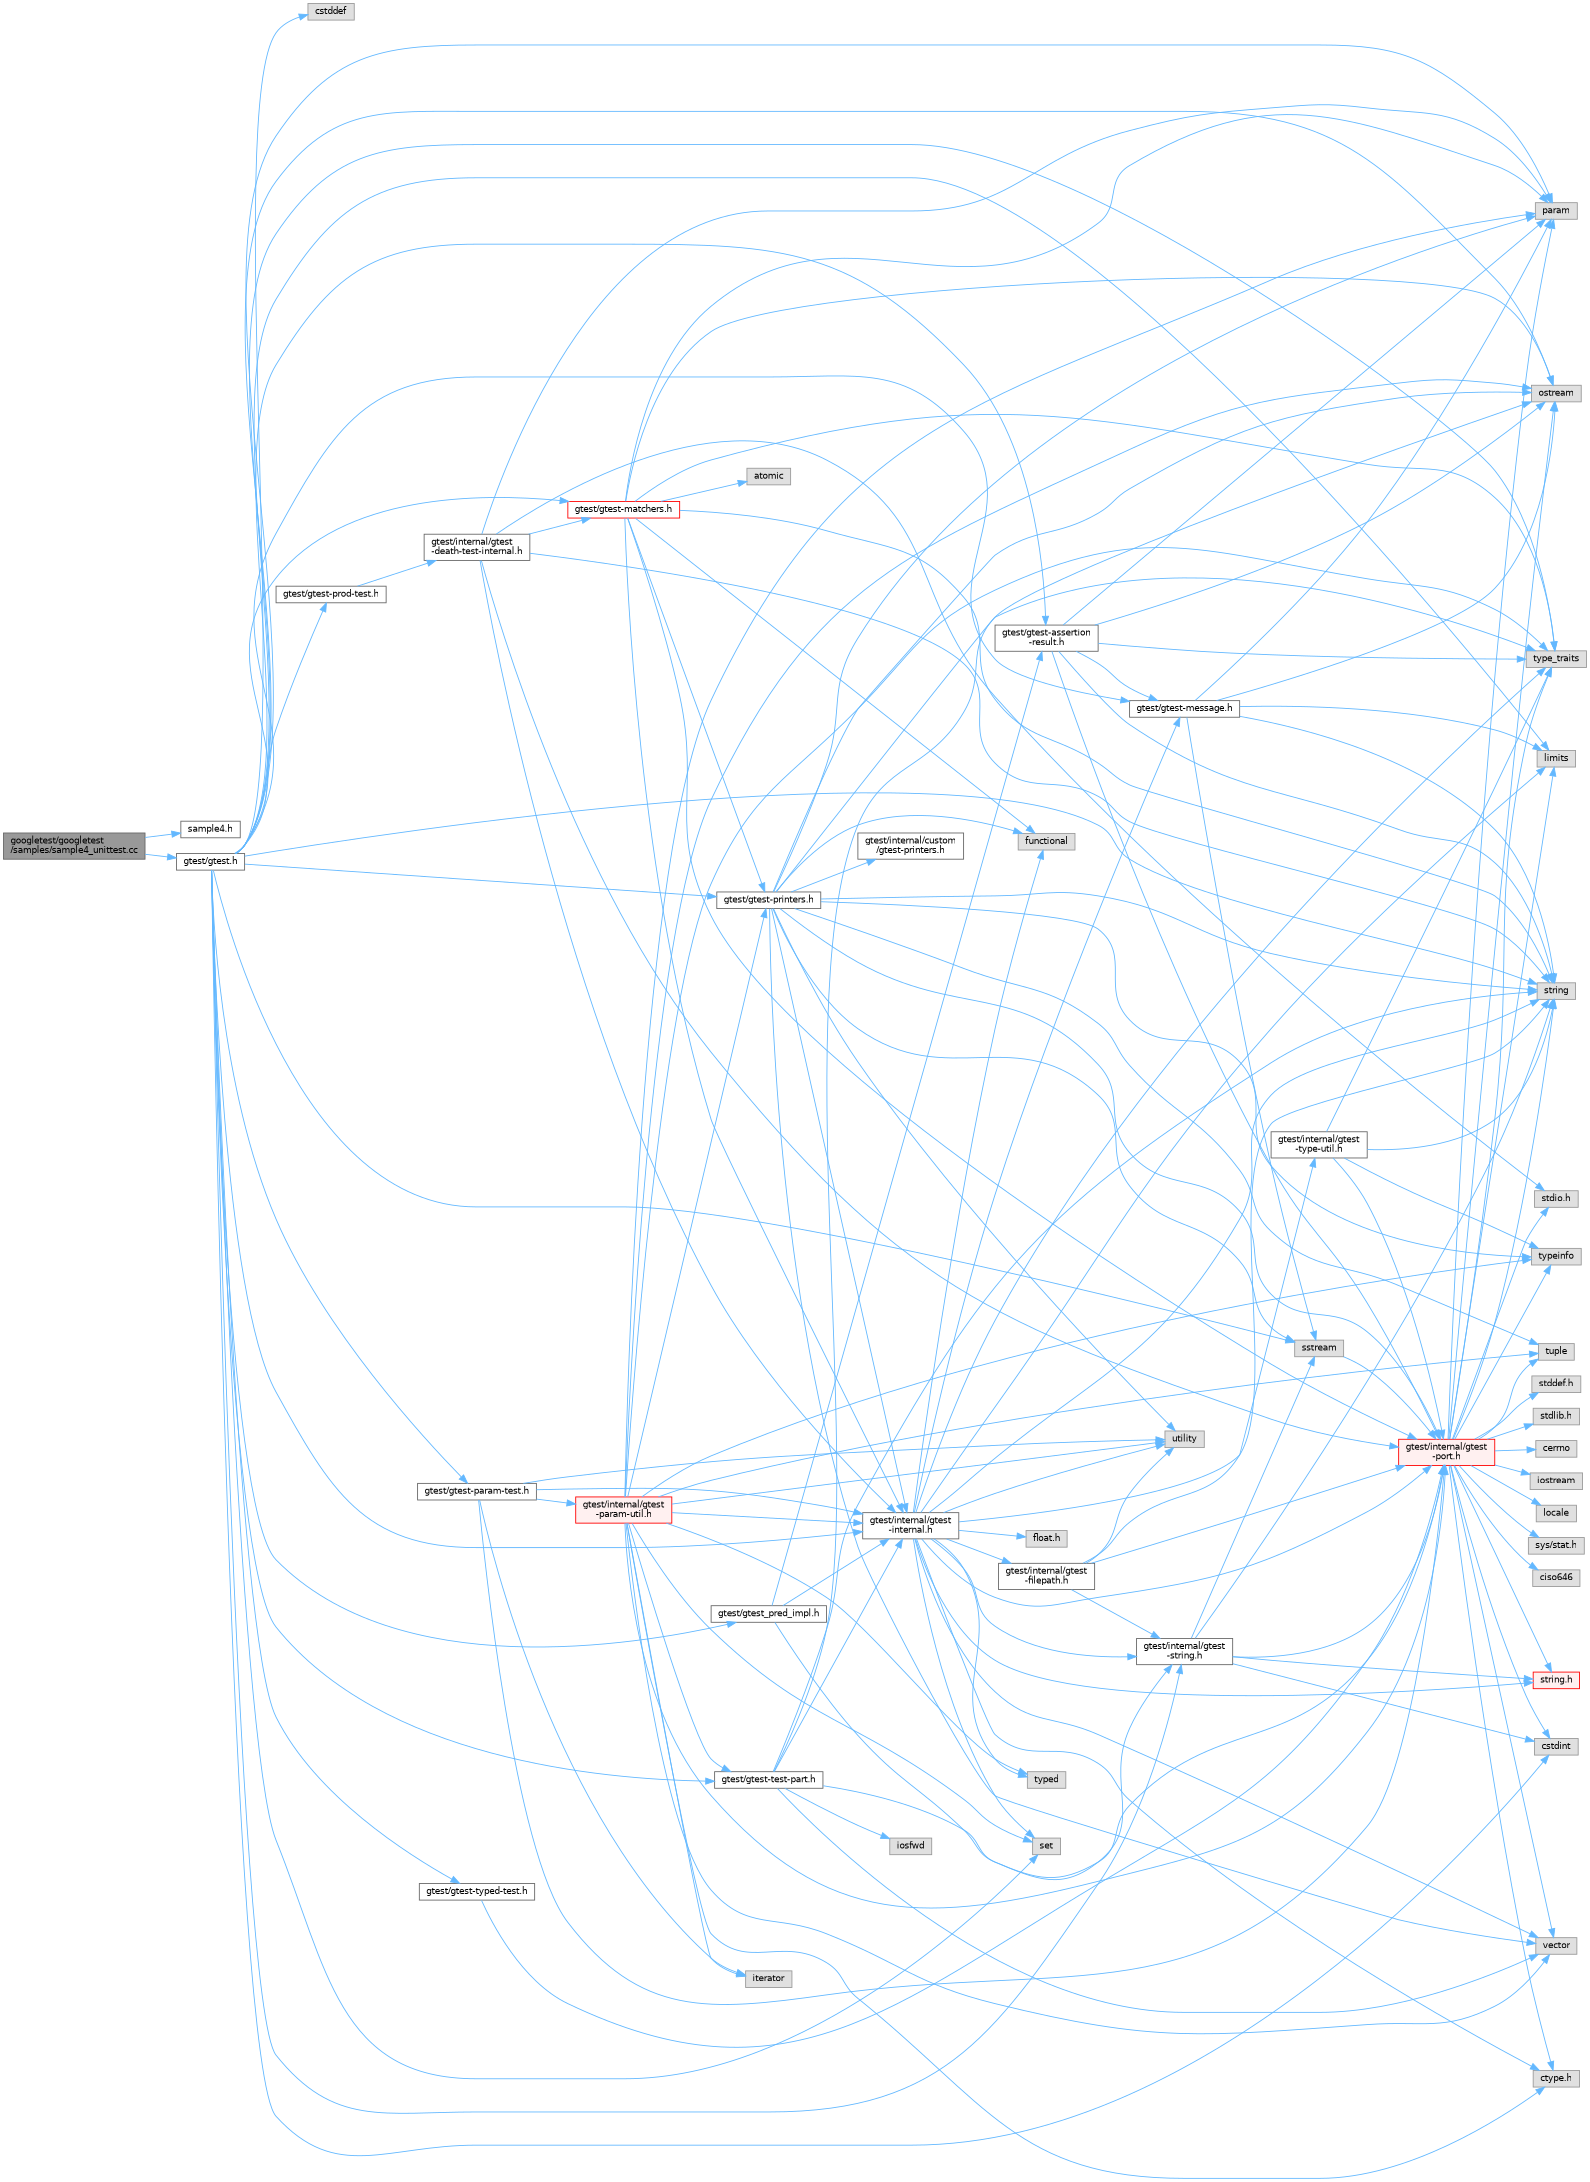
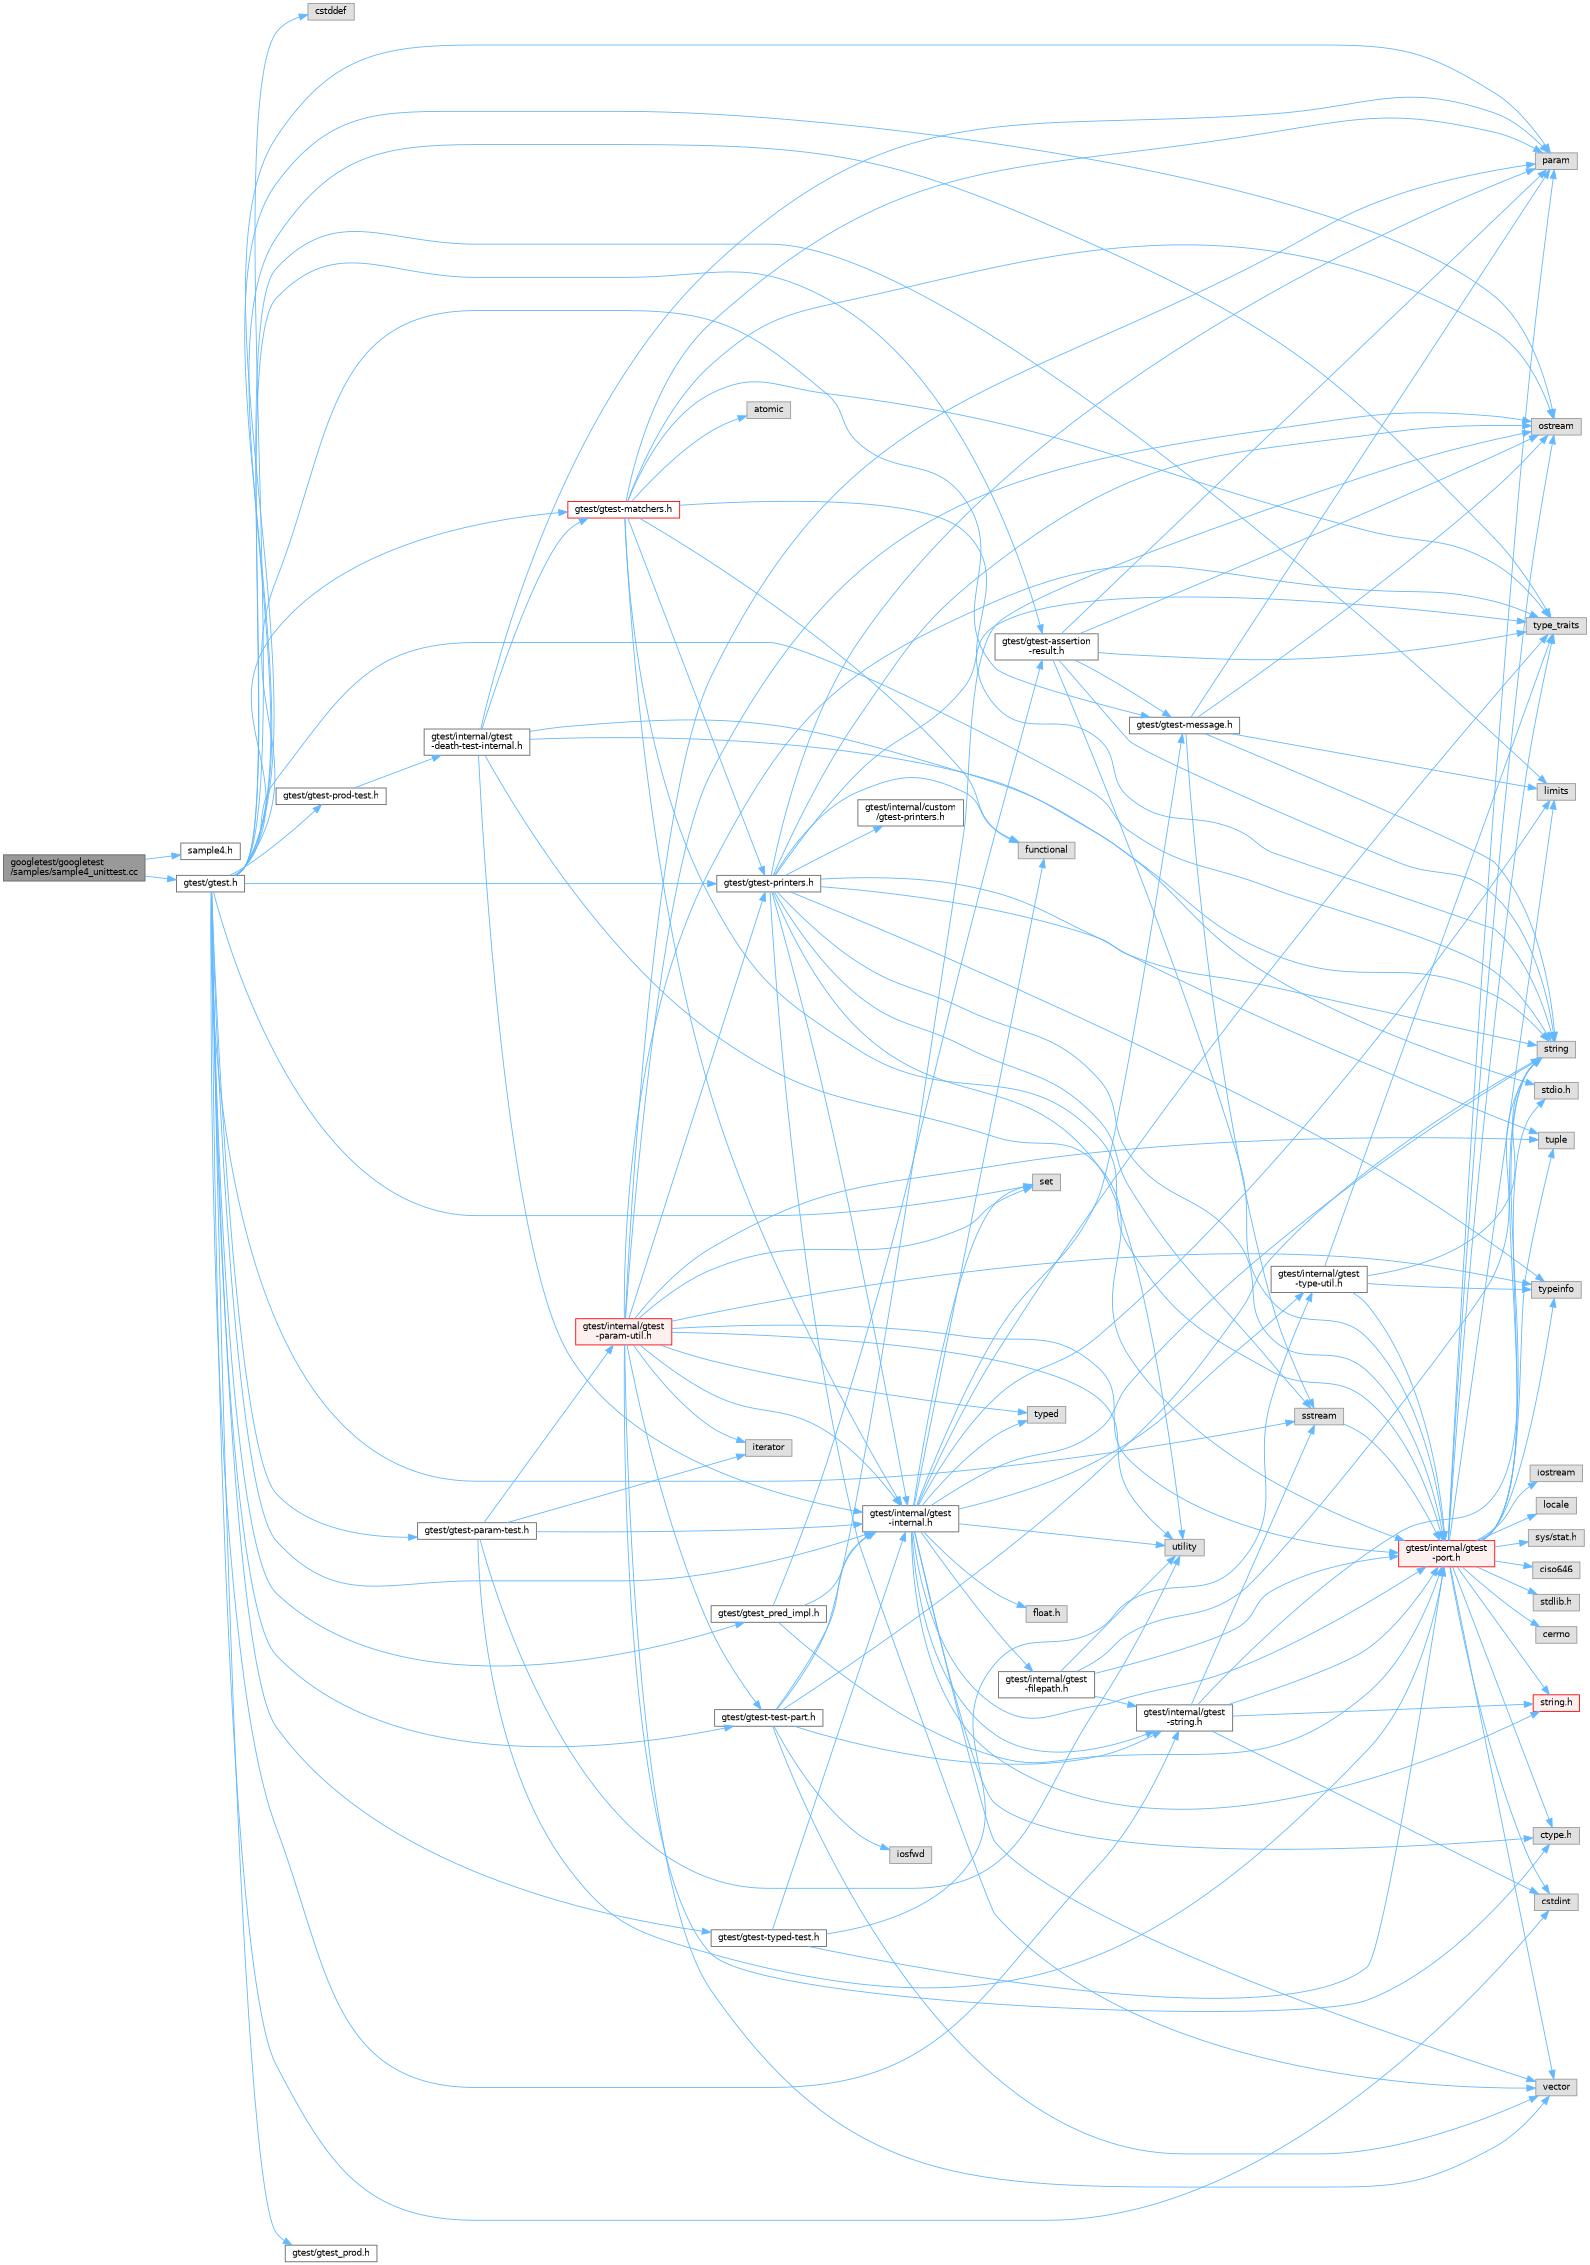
(1556, 1384) -> none
none -> (1078, 1638)
none -> (834, 1745)
none -> (331, 2253)
